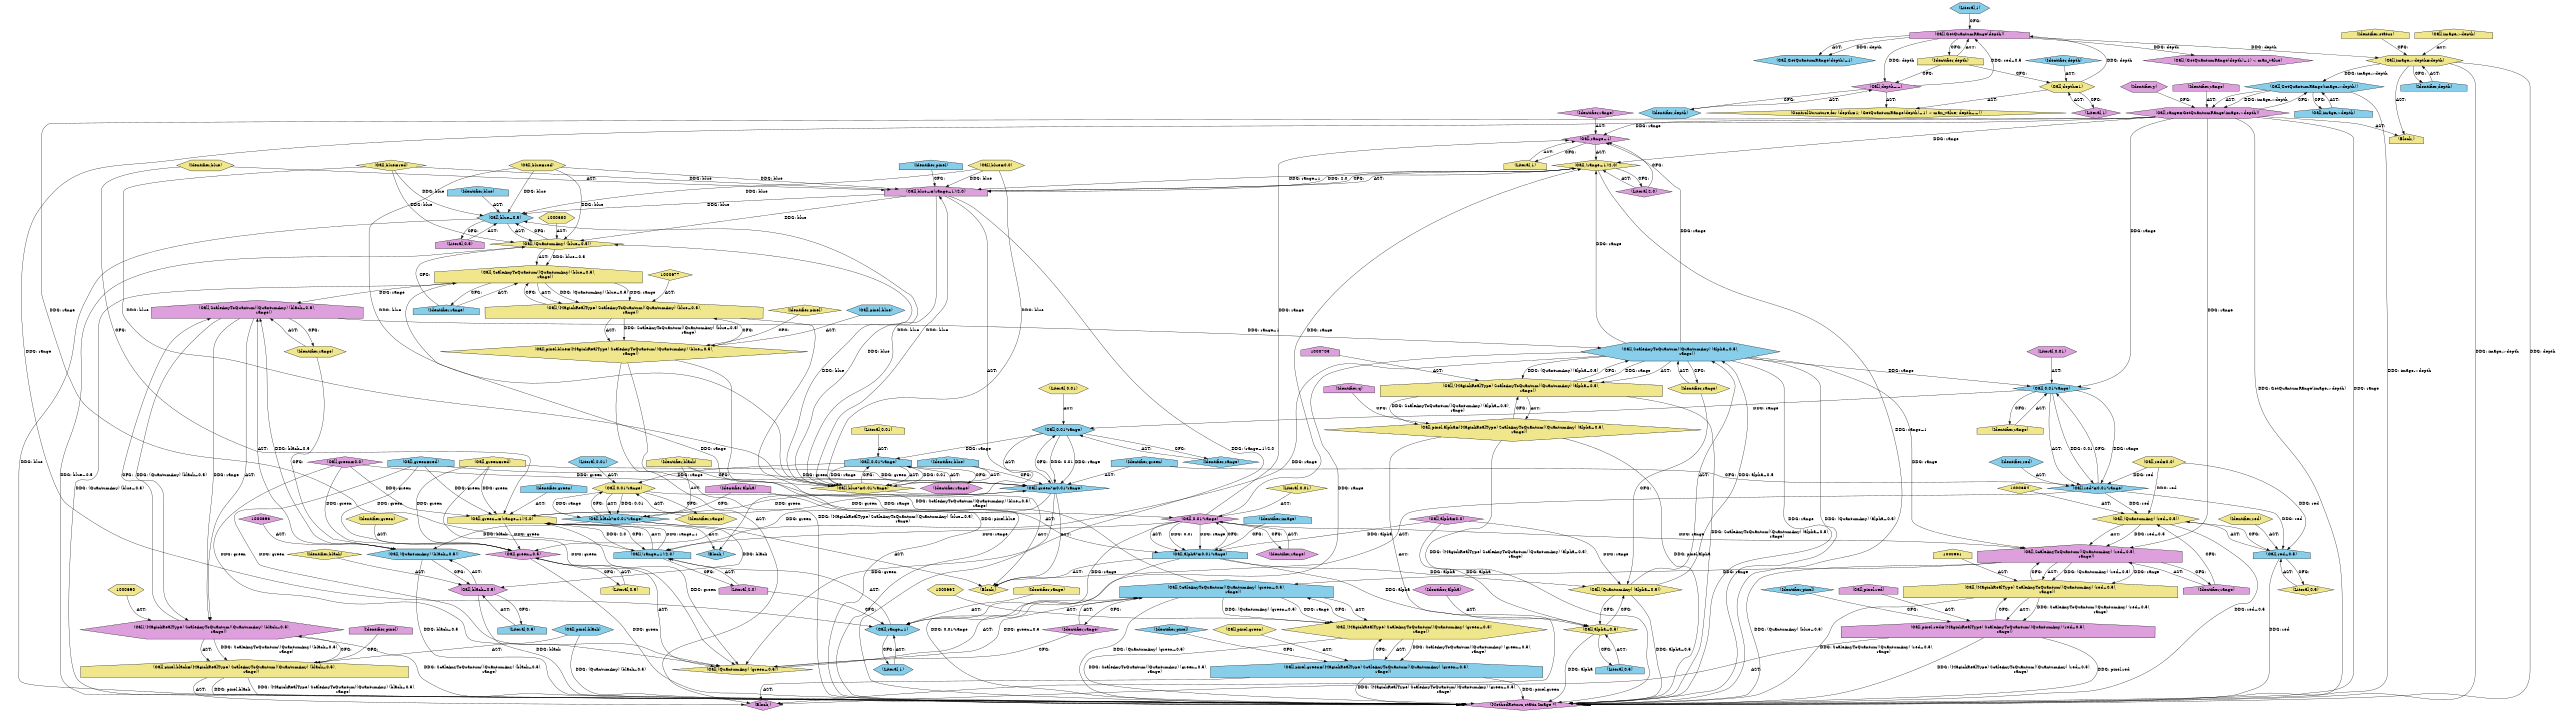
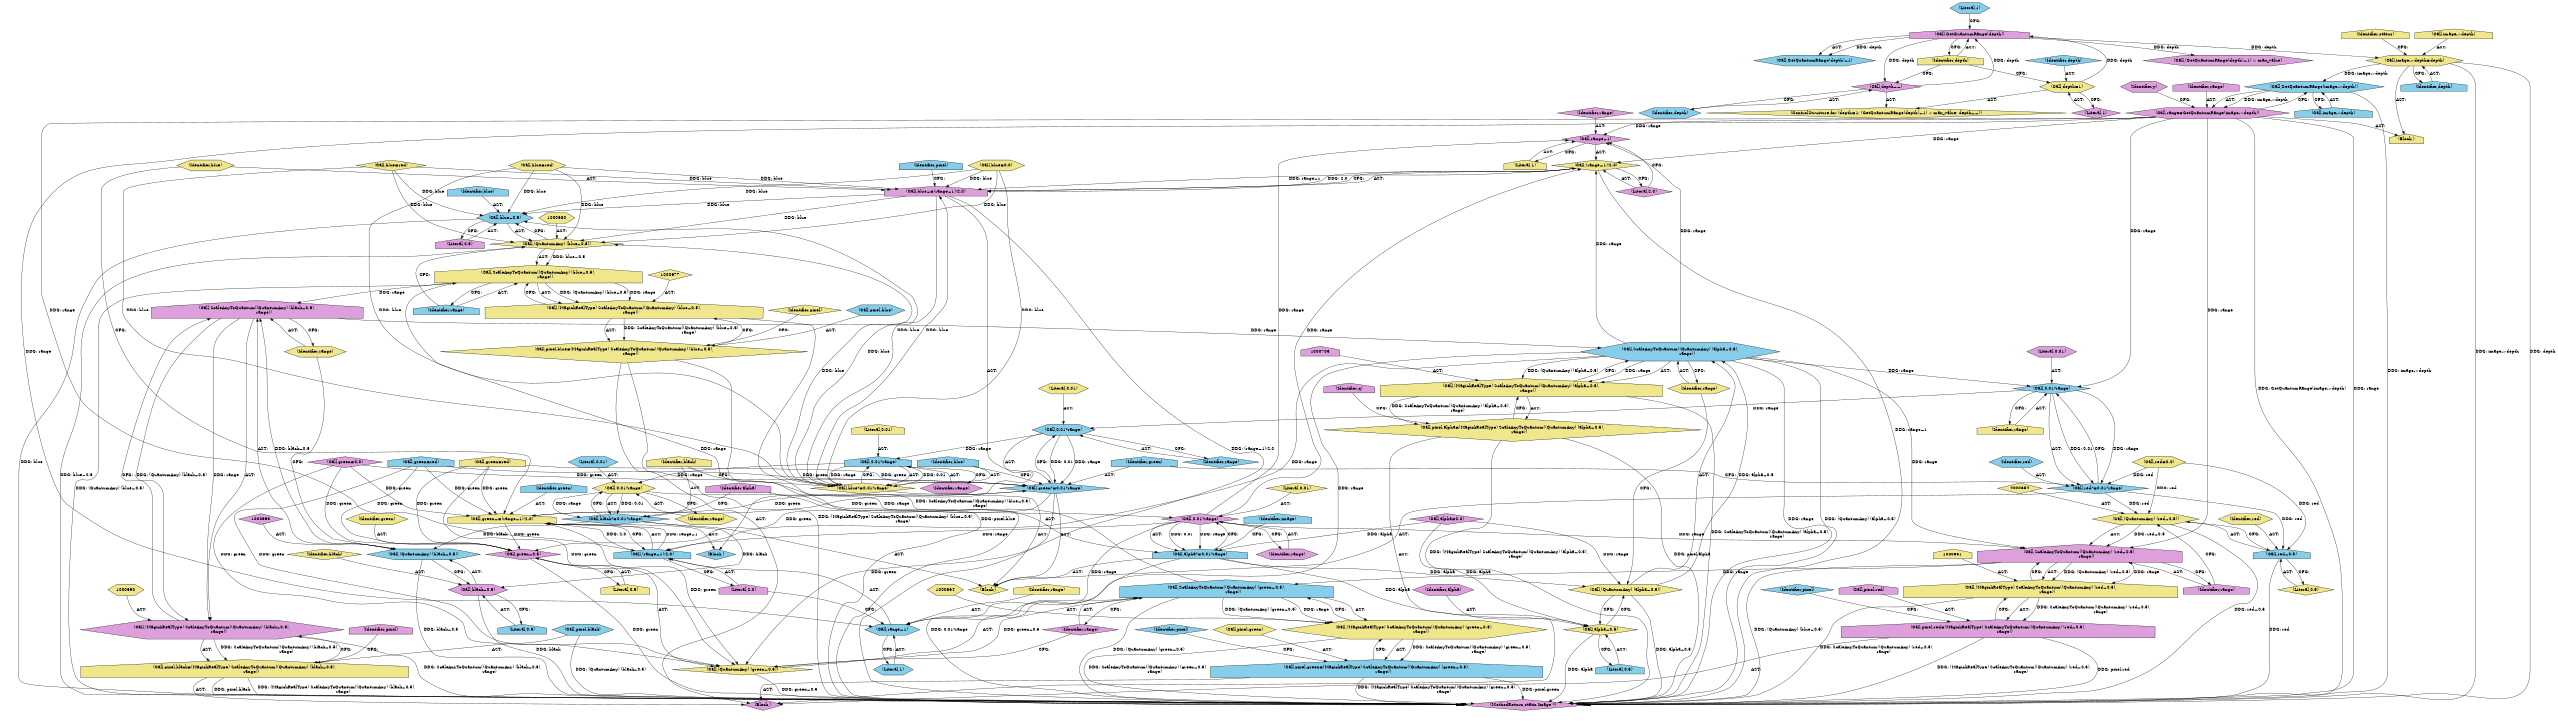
(2006, 61) -> (2006, 61)
none -> (813, 227)
(1264, 330) -> (1264, 330)
(2020, 488) -> (2020, 488)
none -> (1104, 702)
